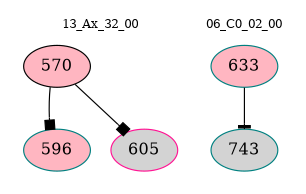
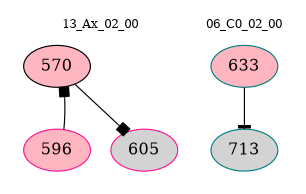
(101, 25) -> (101, 25)
(49, 102) -> (65, 114)
(57, 150) -> (57, 150)
(244, 150) -> (244, 150)
